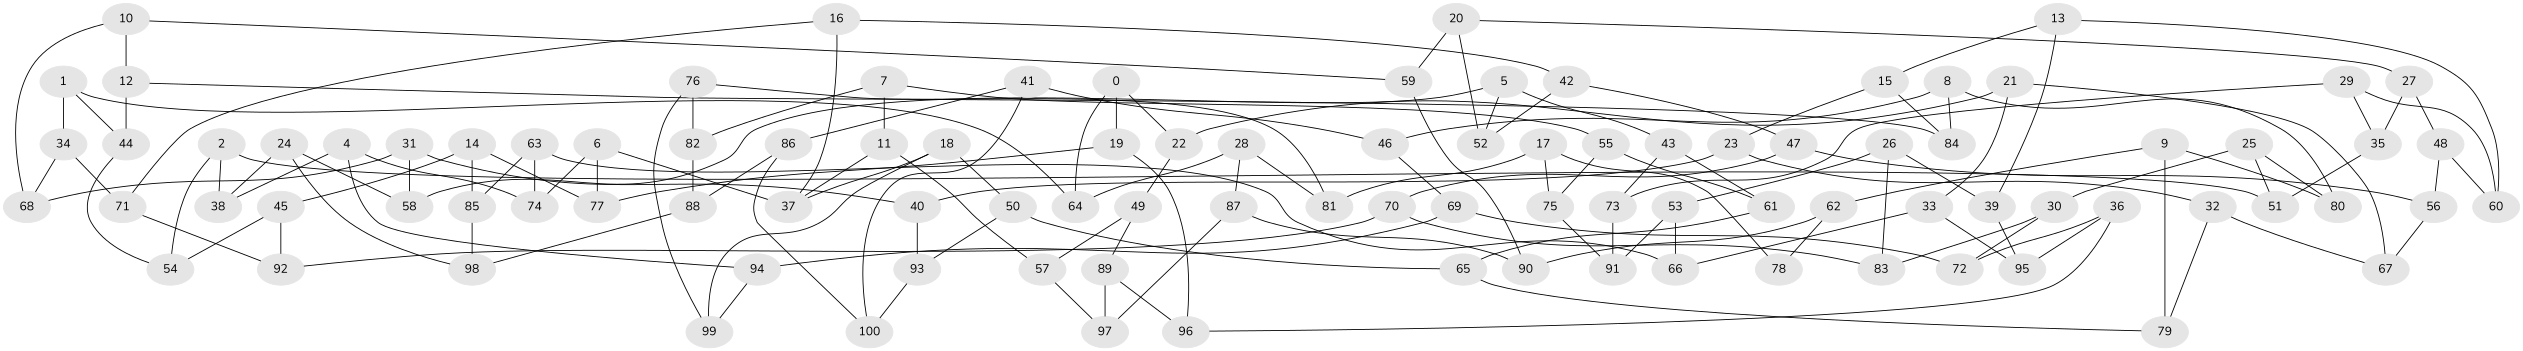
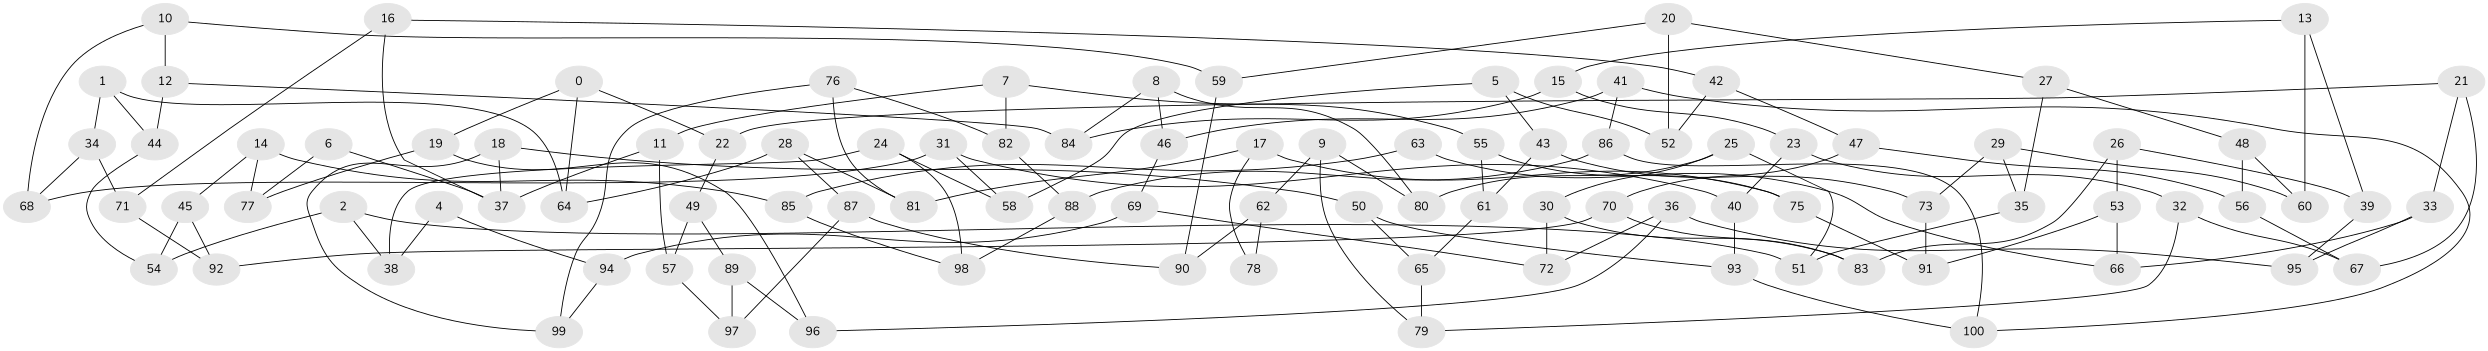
(535, 207) -> none
